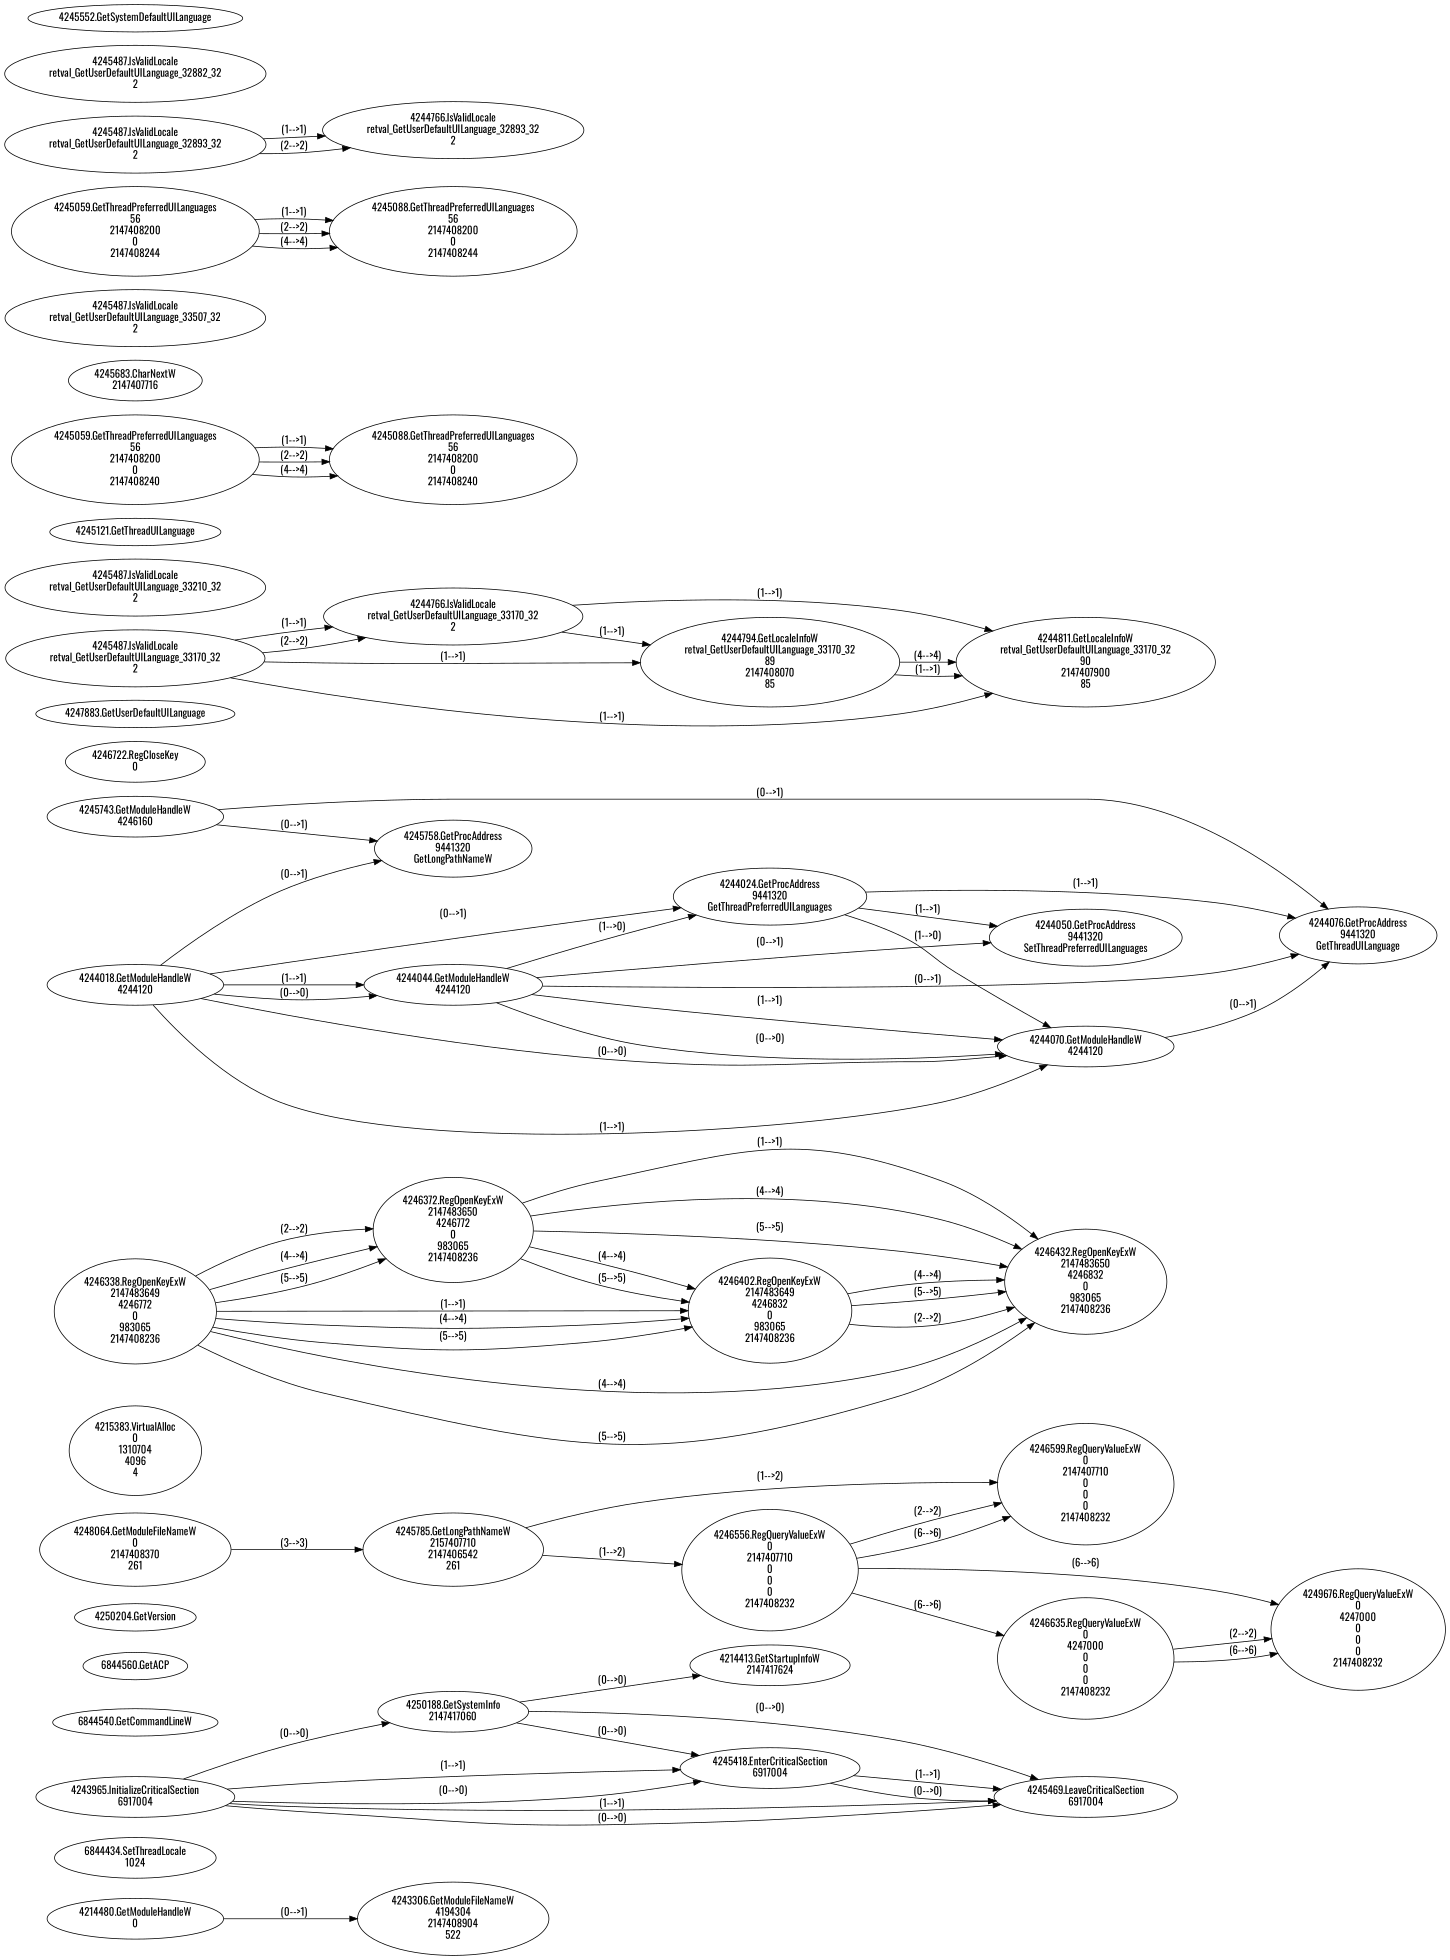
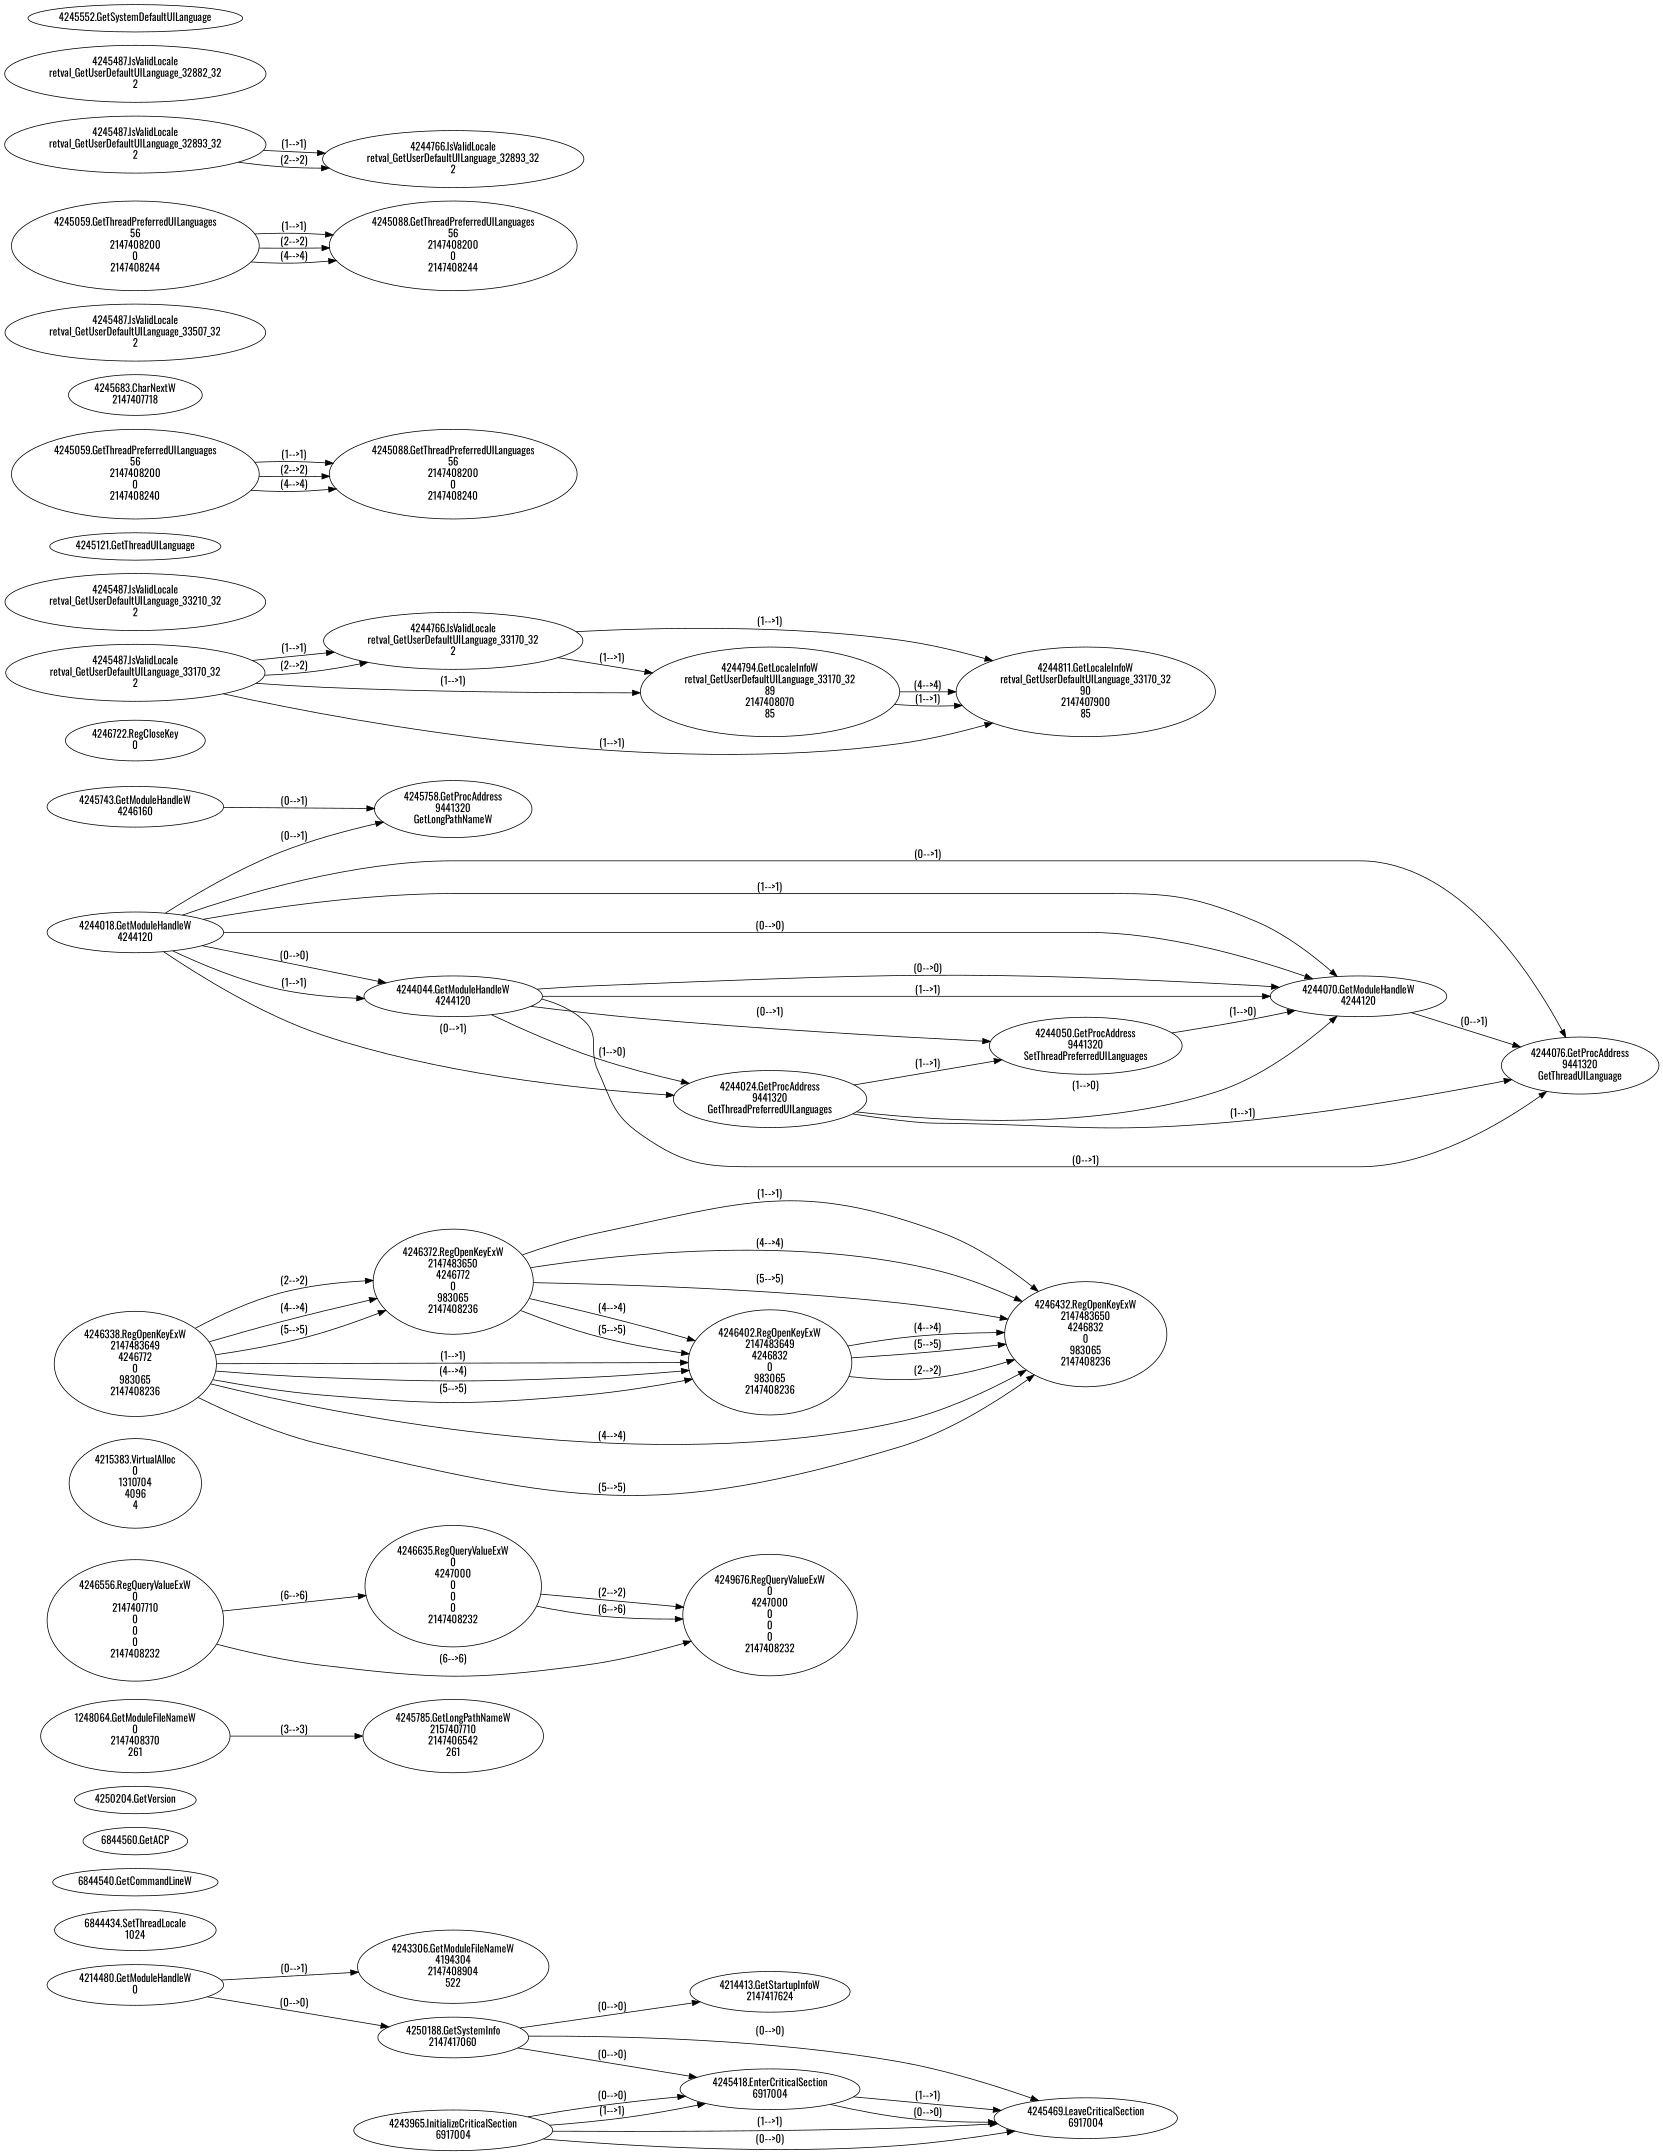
(135, 381) -> (135, 395)
(135, 714) -> none
(783, 799) -> (906, 861)
none -> (1230, 1023)
(1086, 1484) -> none
(135, 1550) -> (135, 1736)
(609, 1560) -> none
(282, 1747) -> (294, 2011)
